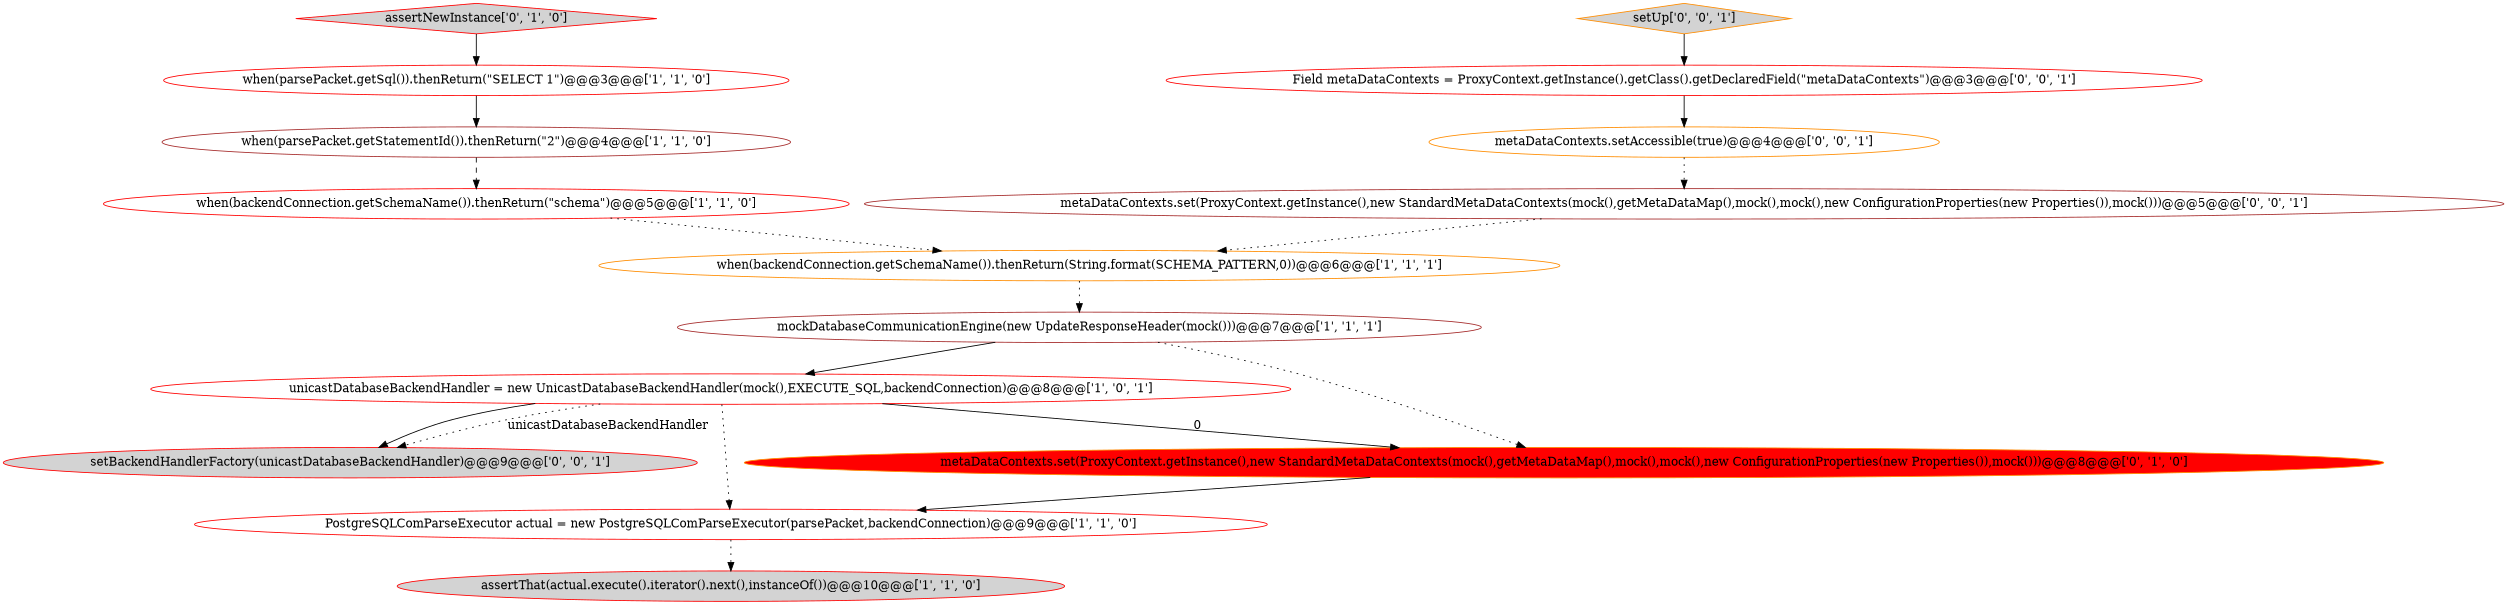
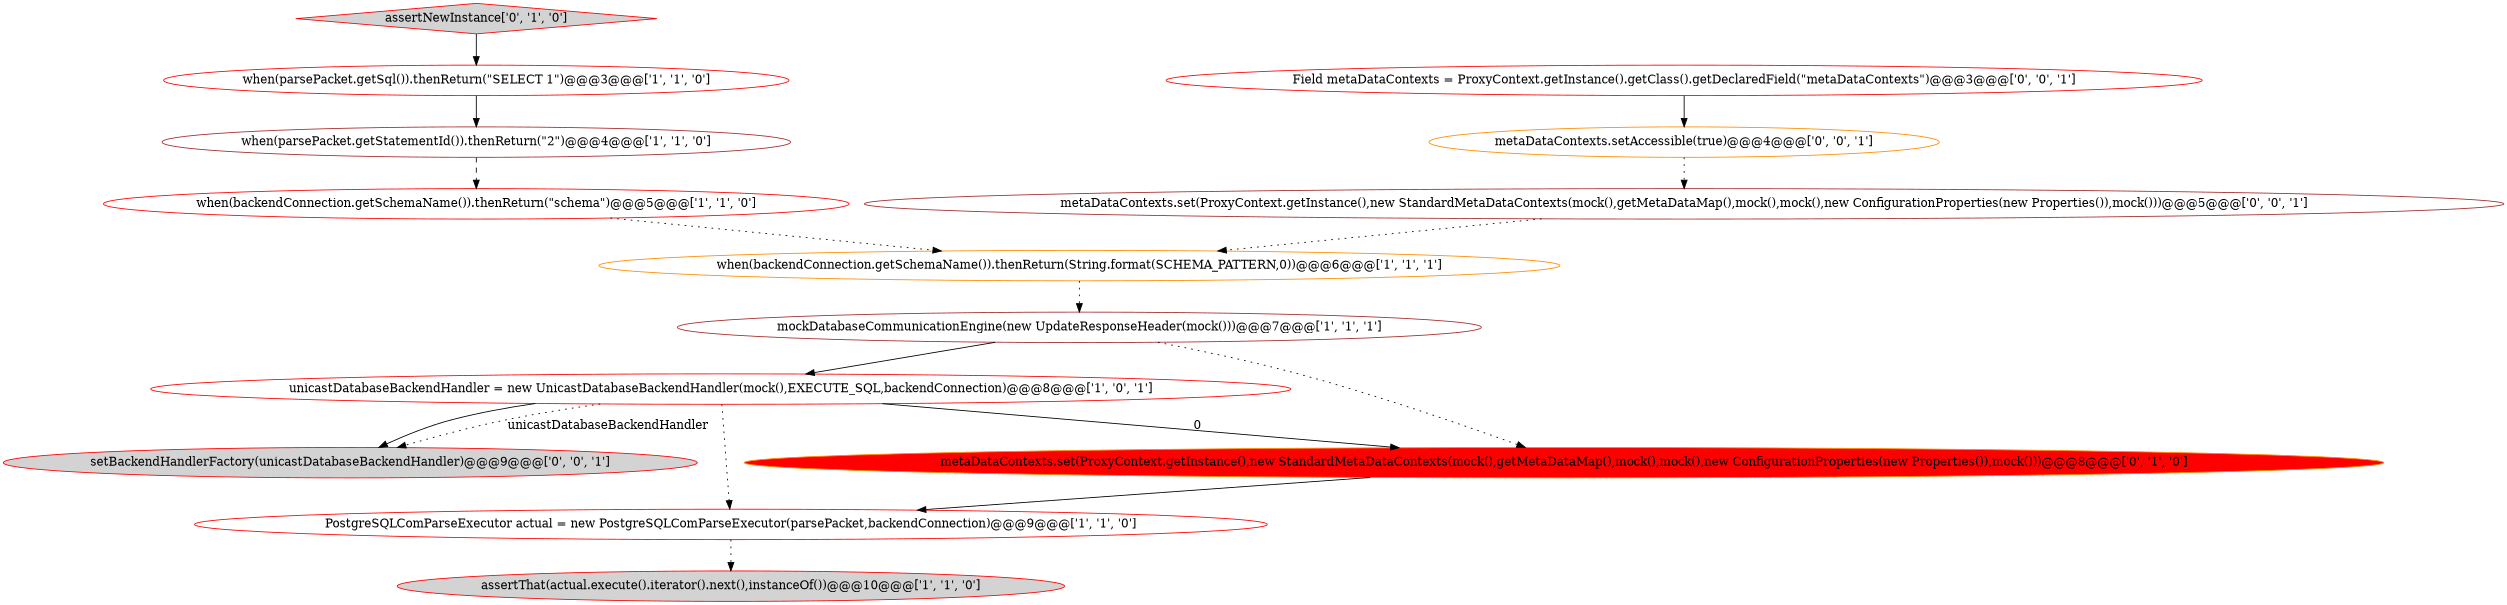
(1684, 19) -> none
